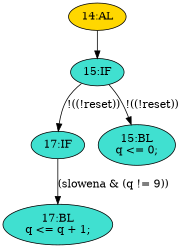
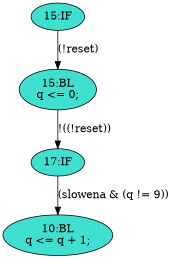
(97, 17) -> none
(66, 101) -> (58, 125)
(152, 105) -> (78, 50)
(58, 225) -> (58, 235)
